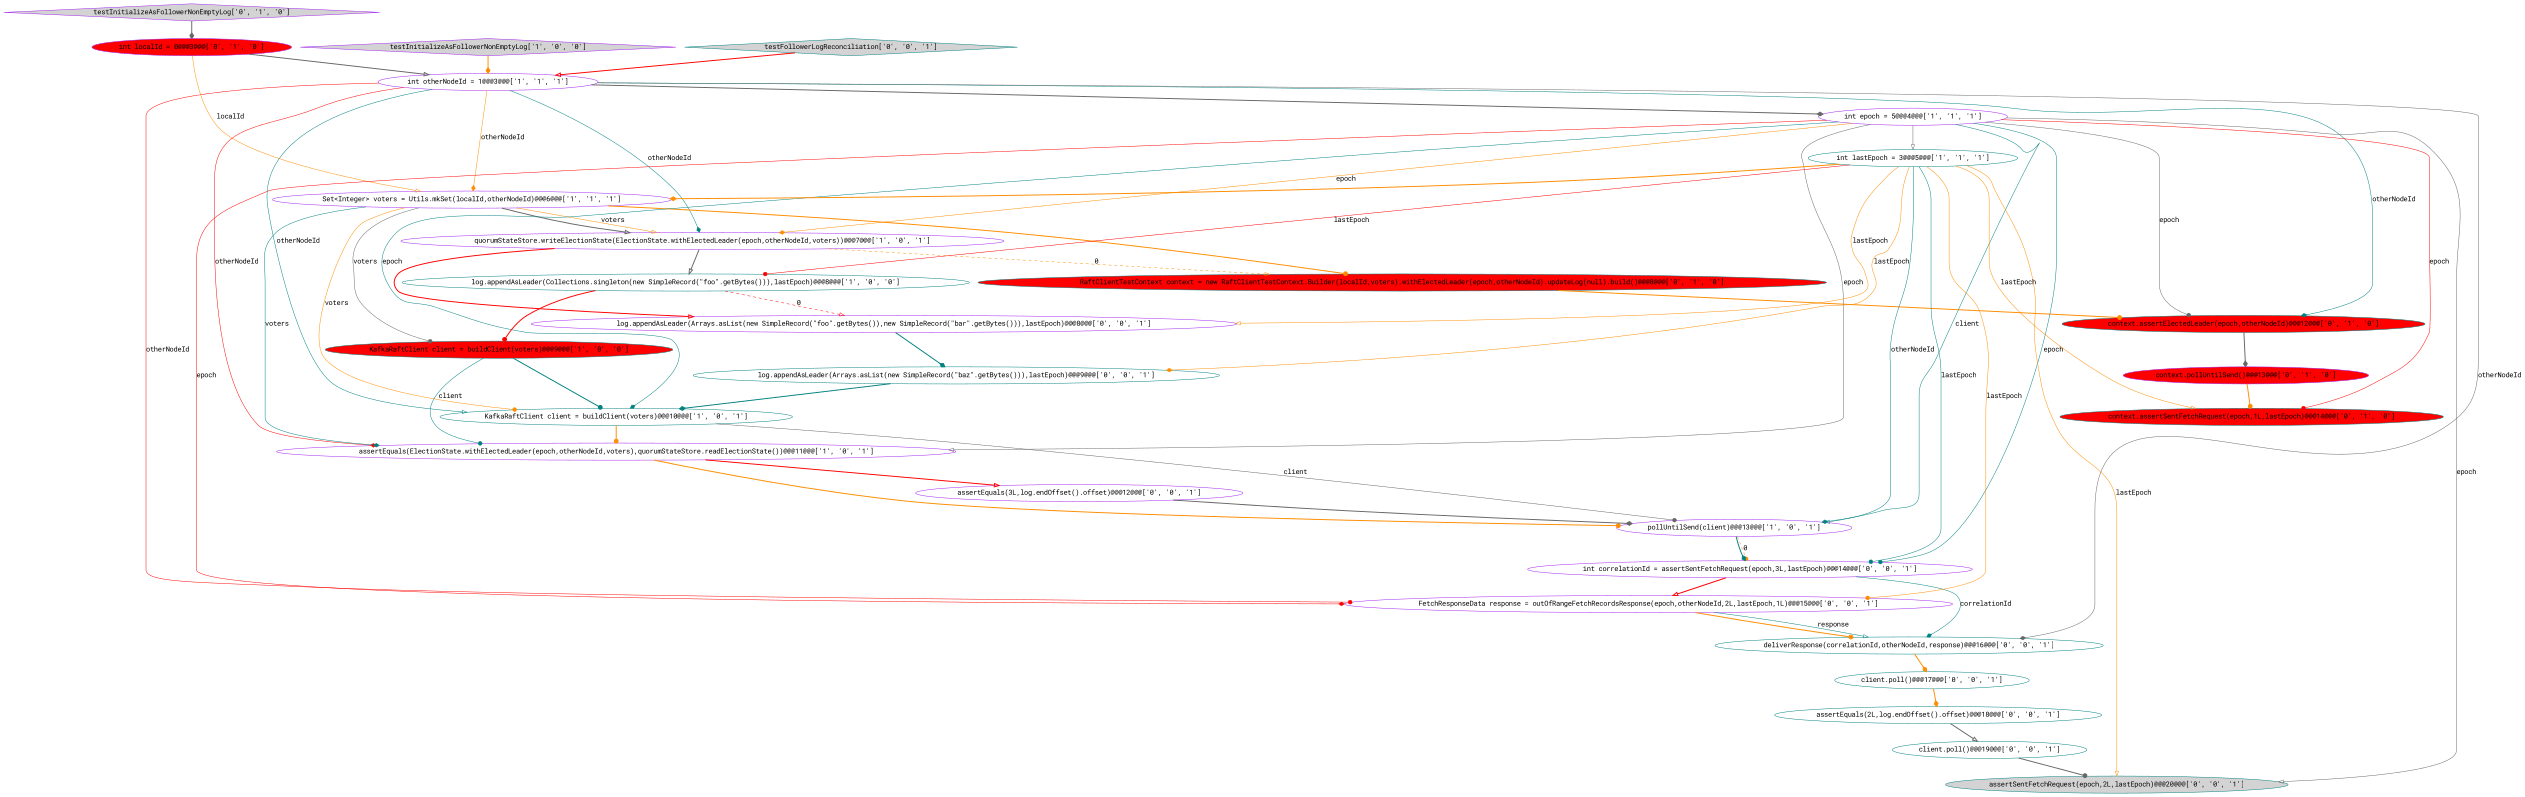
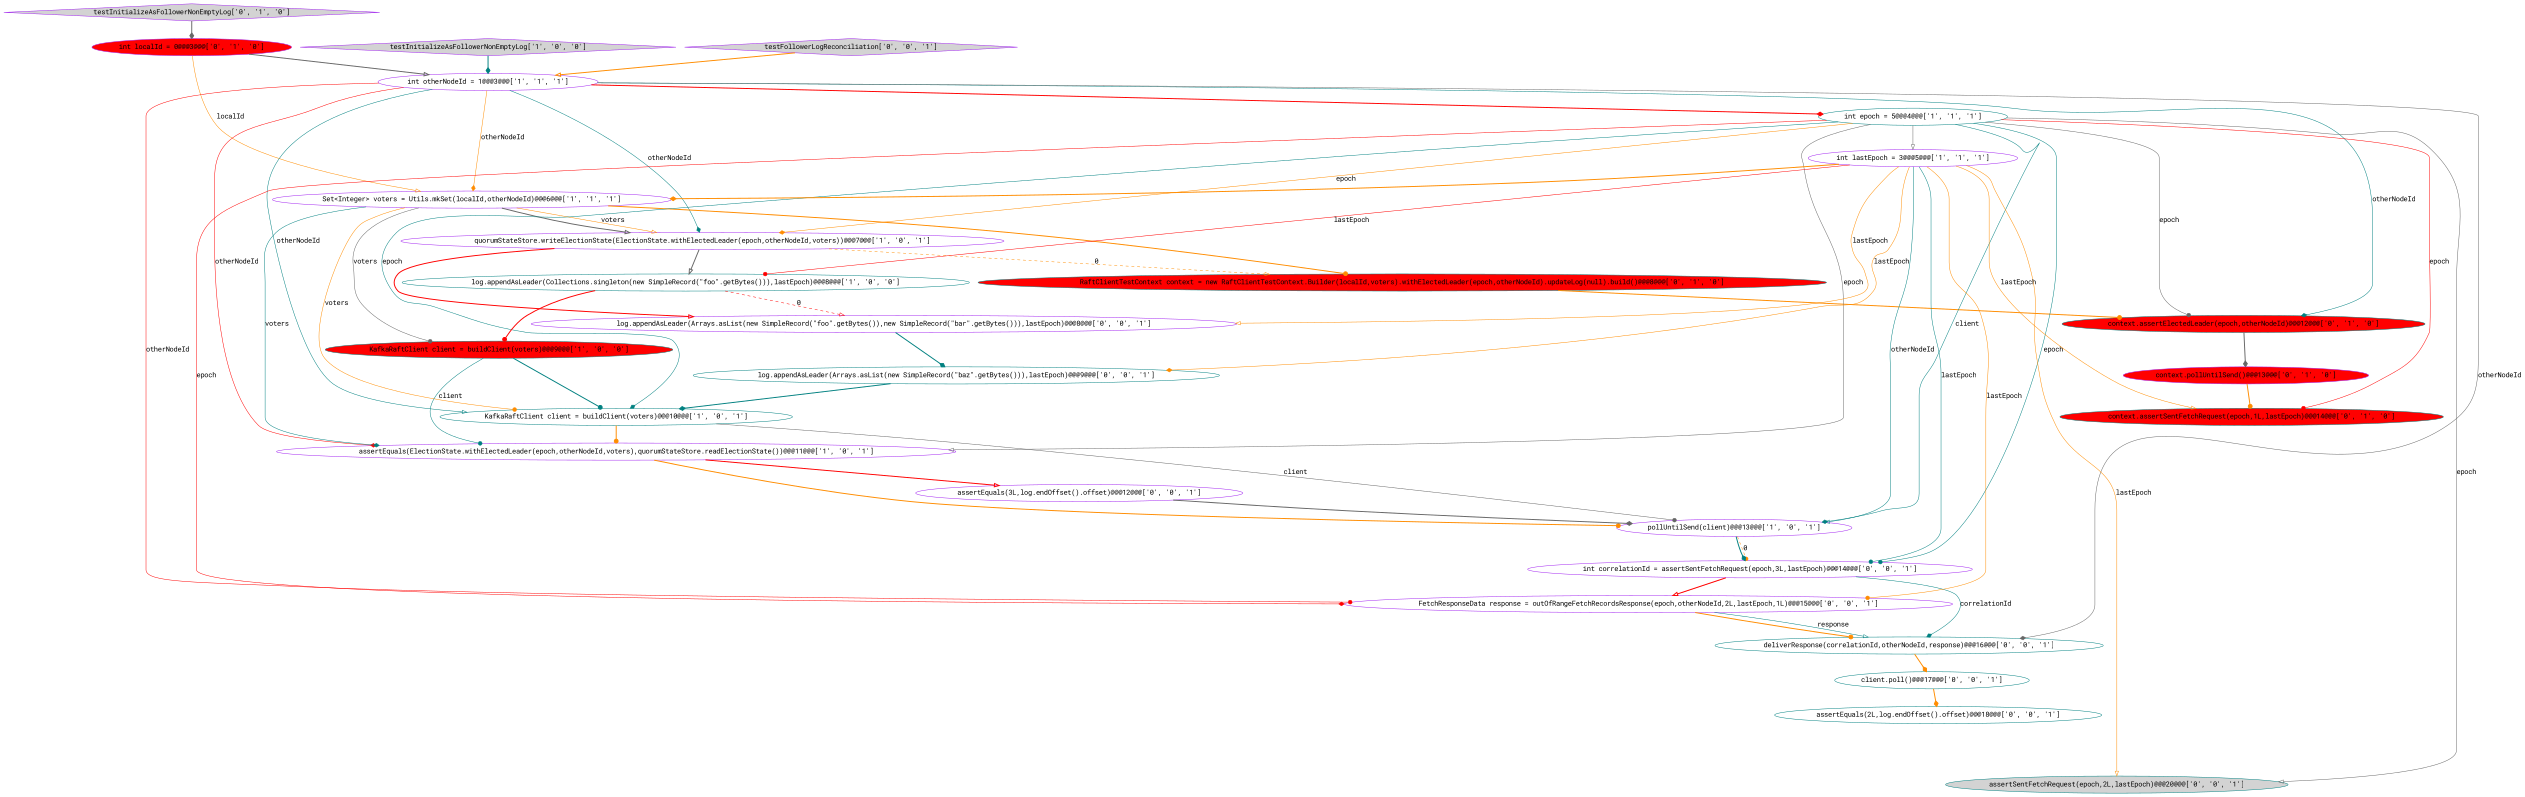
(851, 47) -> (851, 47)
(488, 62) -> (488, 62)
(678, 64) -> (678, 64)
(1204, 99) -> (1204, 99)
(1913, 117) -> (1913, 117)
(1913, 158) -> (1913, 158)
(1990, 750) -> none
